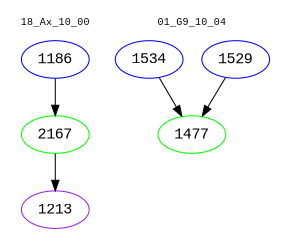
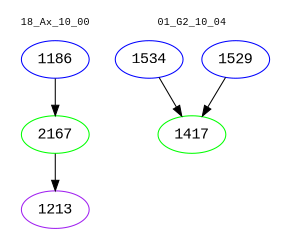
(192, 22) -> (192, 22)
(192, 135) -> (192, 135)
